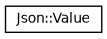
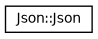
(54, 19) -> (49, 19)
